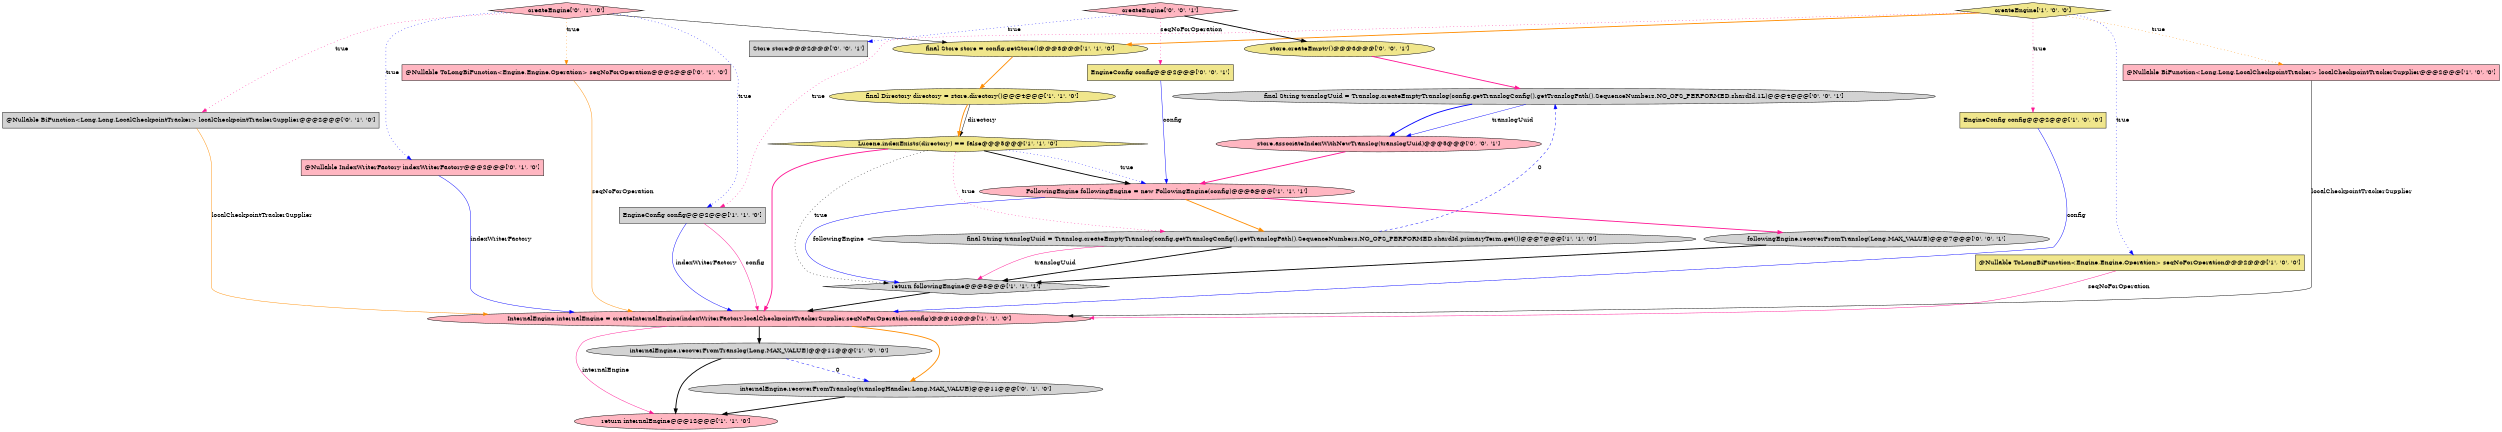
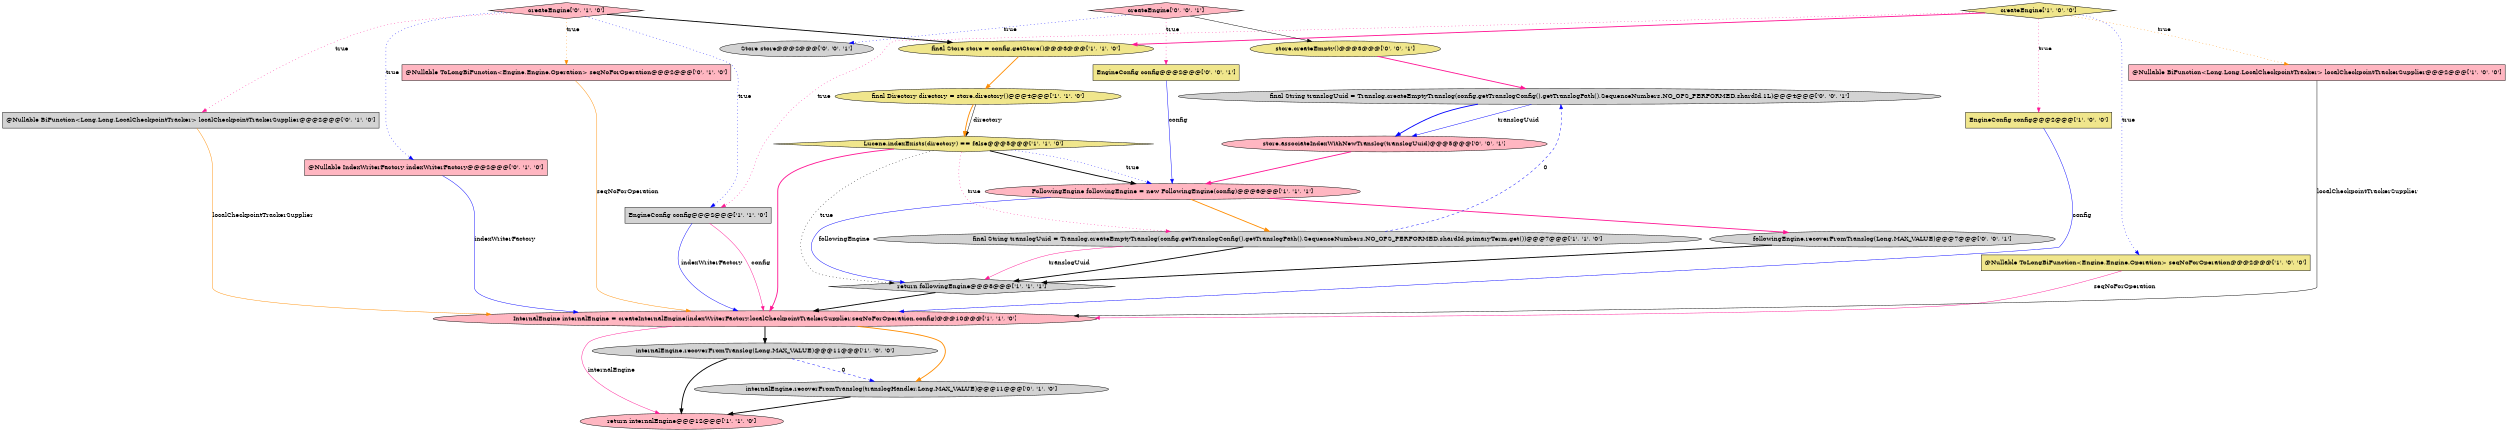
(775, 28) -> (777, 28)
(1243, 28) -> (1249, 28)
(1555, 29) -> (1561, 29)
(1191, 30) -> (1173, 30)
(809, 49) -> (797, 49)
